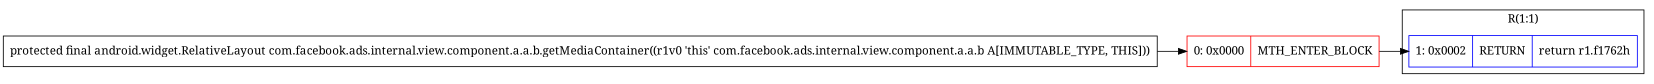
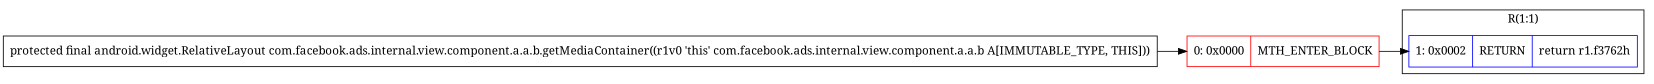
(1585, 51) -> (1585, 51)
